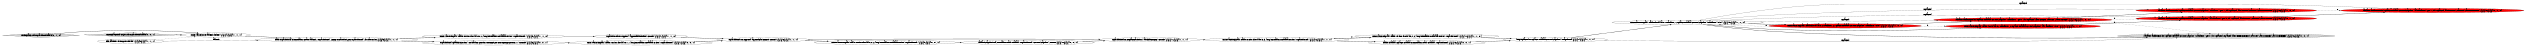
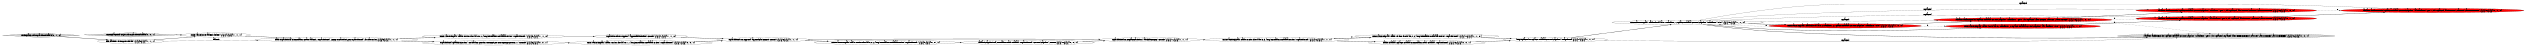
(126, 30) -> (82, 38)
(174, 38) -> (174, 38)
